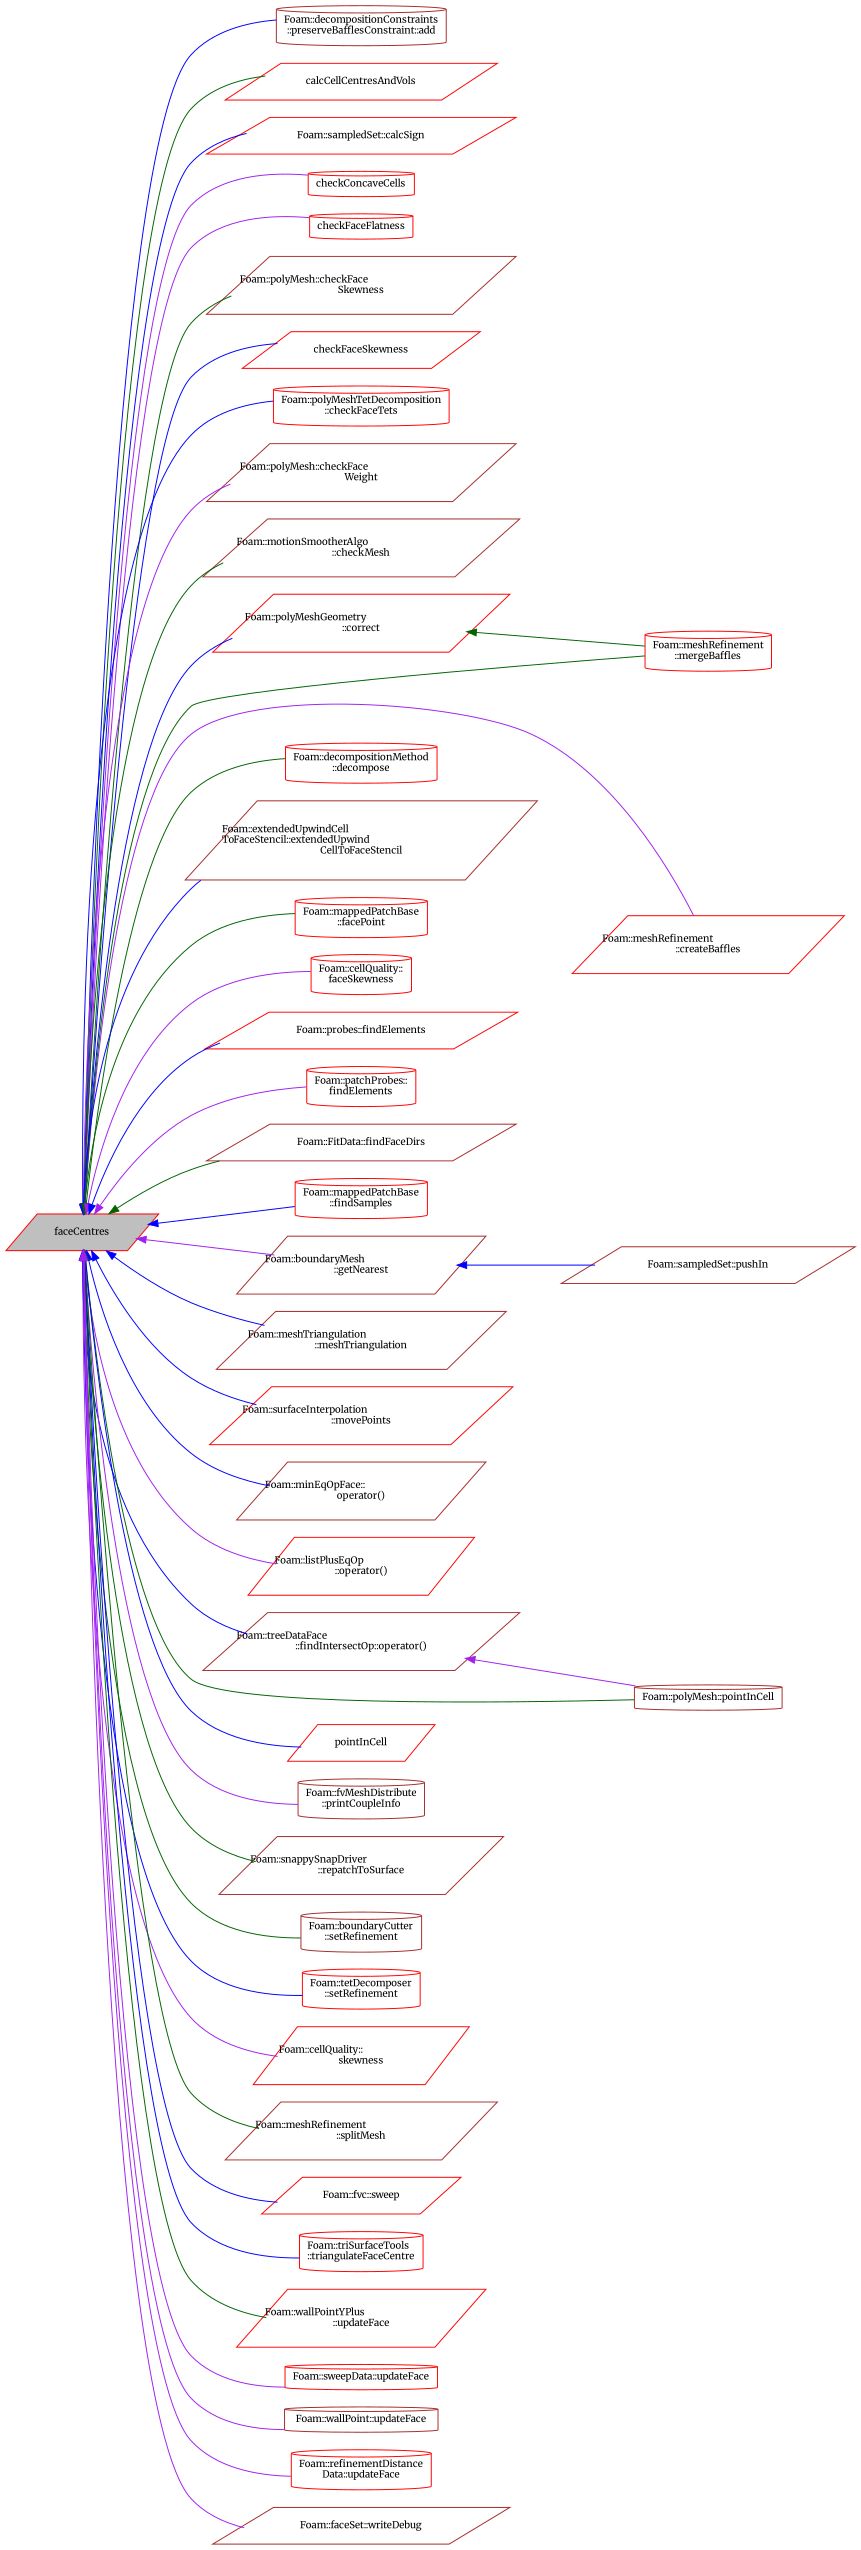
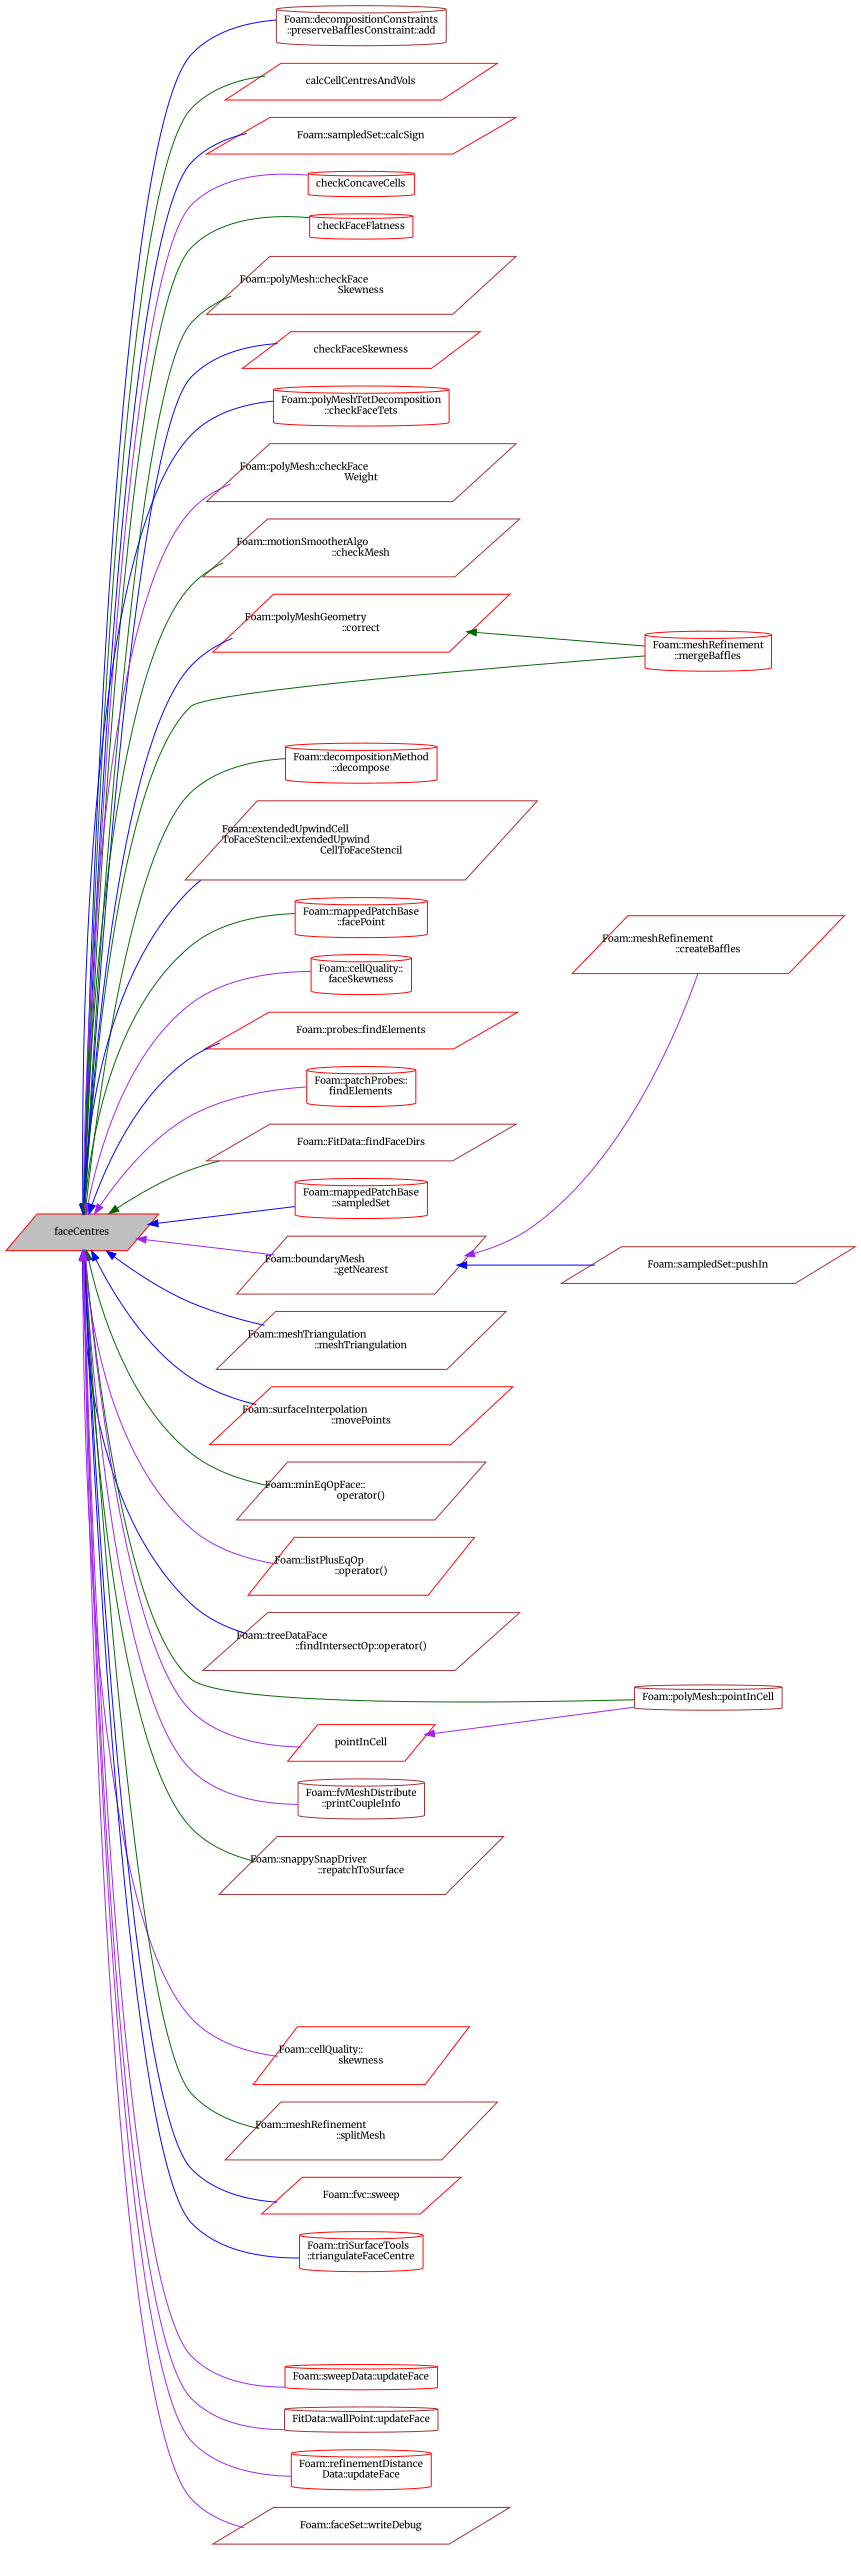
(150, 388) -> (150, 388)
(241, 714) -> (615, 1139)
(361, 1198) -> (361, 1198)
(146, 1403) -> (146, 1403)
(139, 1593) -> (139, 1593)
(555, 1673) -> (534, 1720)
(361, 1932) -> none
(361, 1989) -> none
(361, 2318) -> none
(361, 2420) -> (361, 2420)
